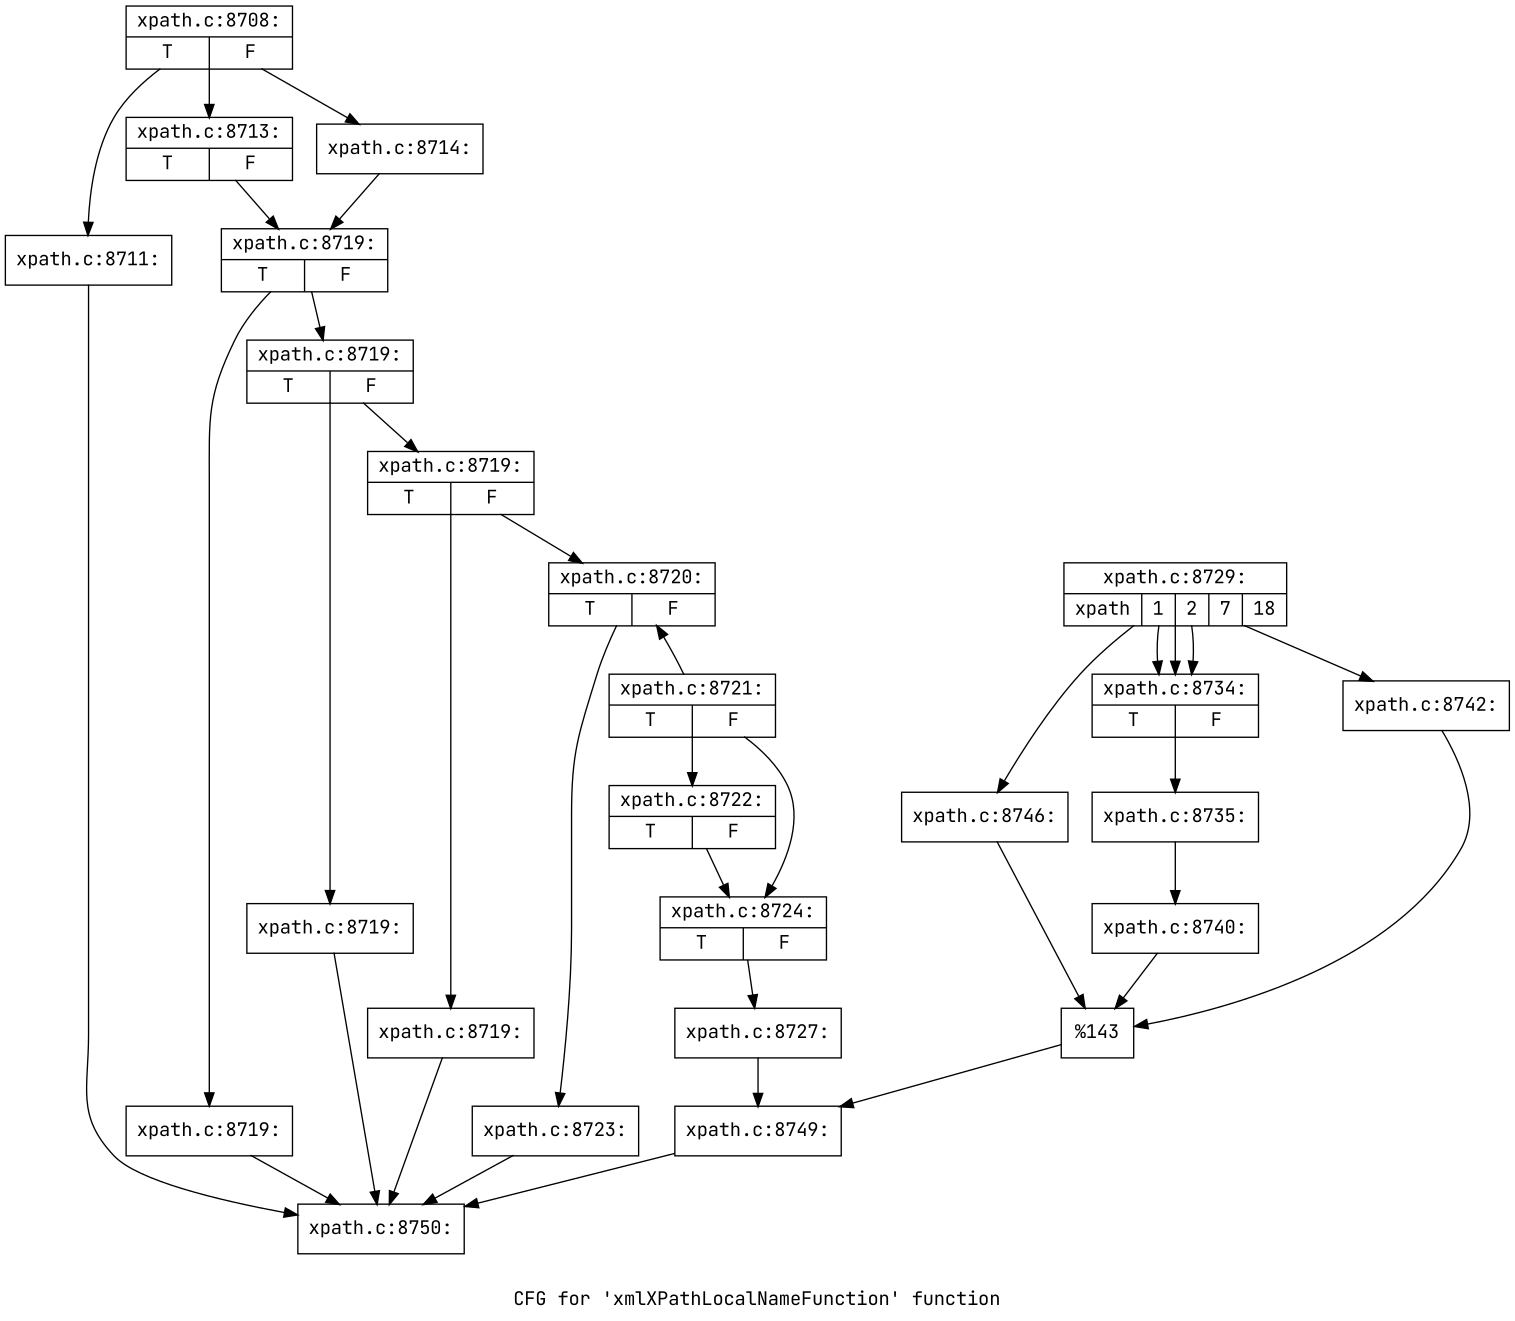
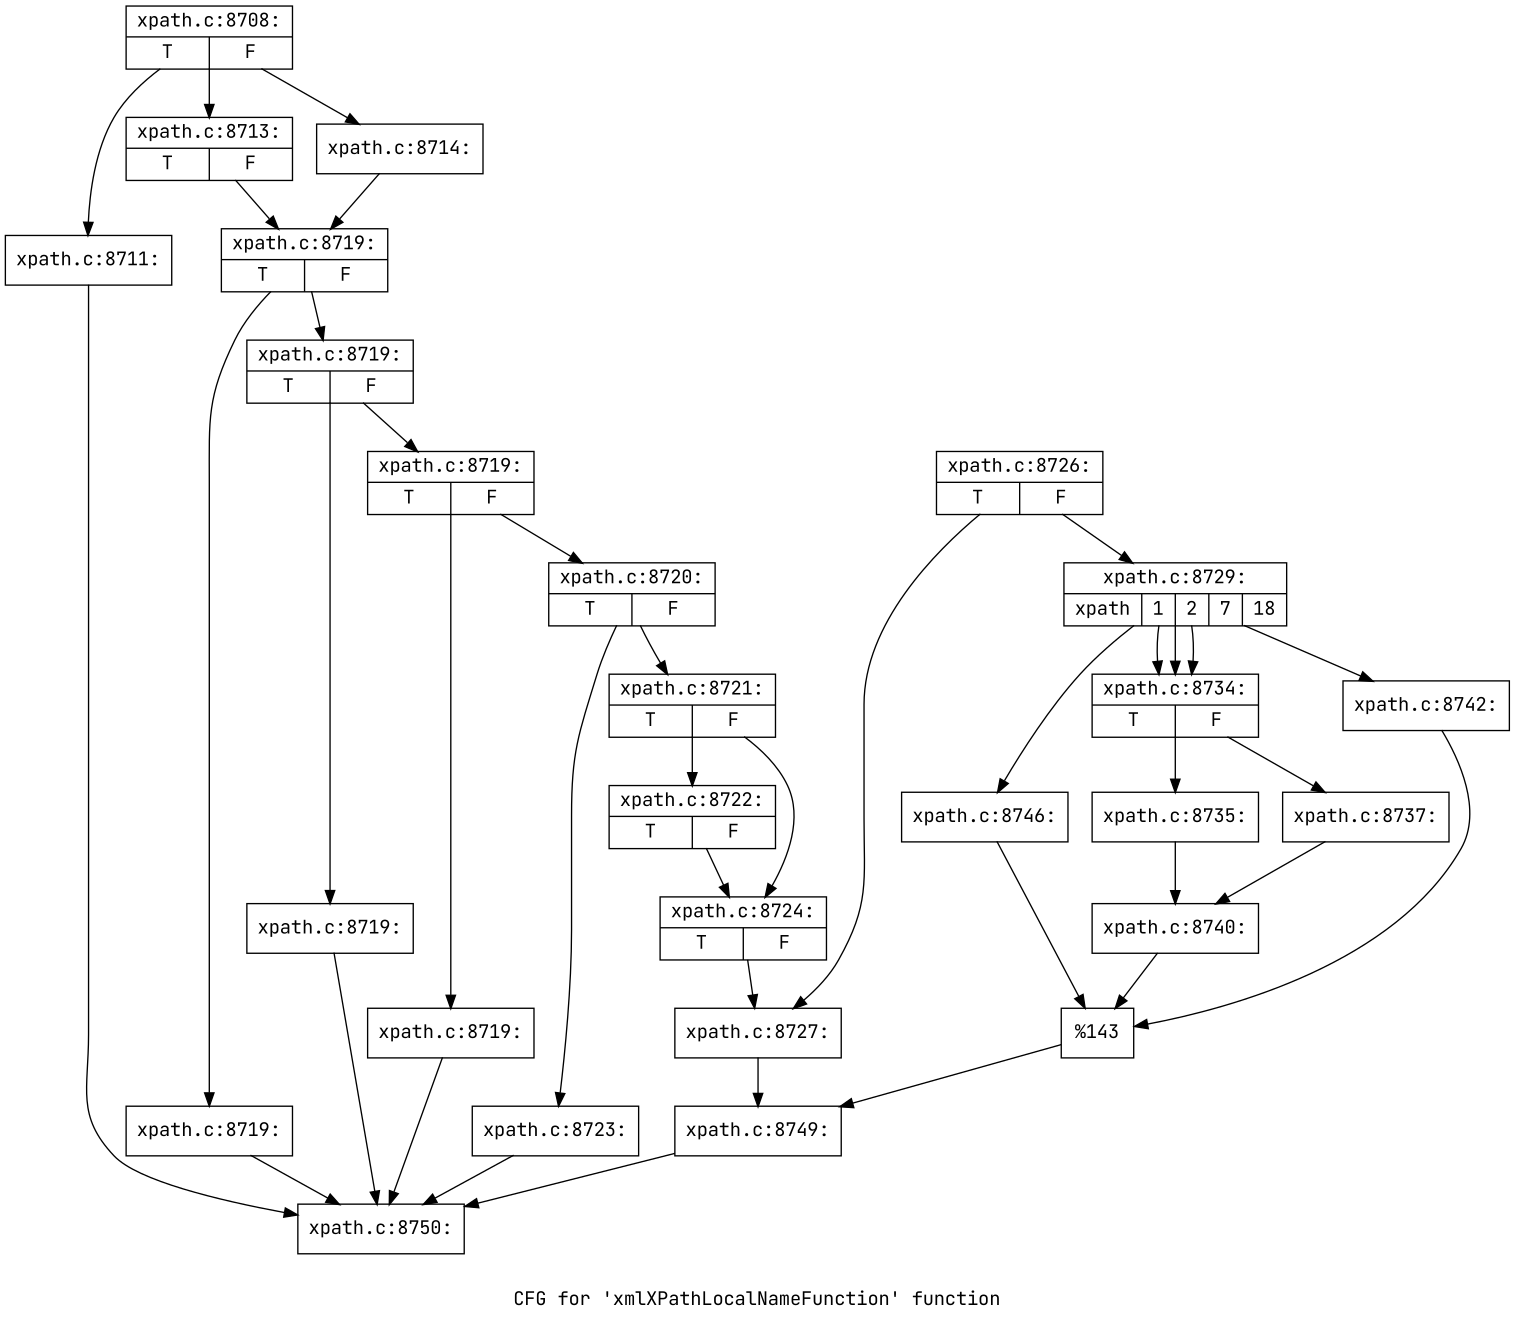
none -> (1020, 483)
(674, 656) -> (650, 644)
none -> (1366, 817)
